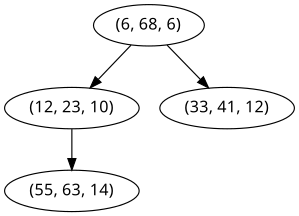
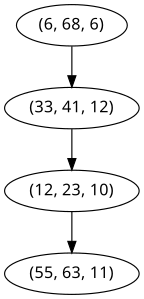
(115, 62) -> (72, 144)
(72, 191) -> (72, 274)
